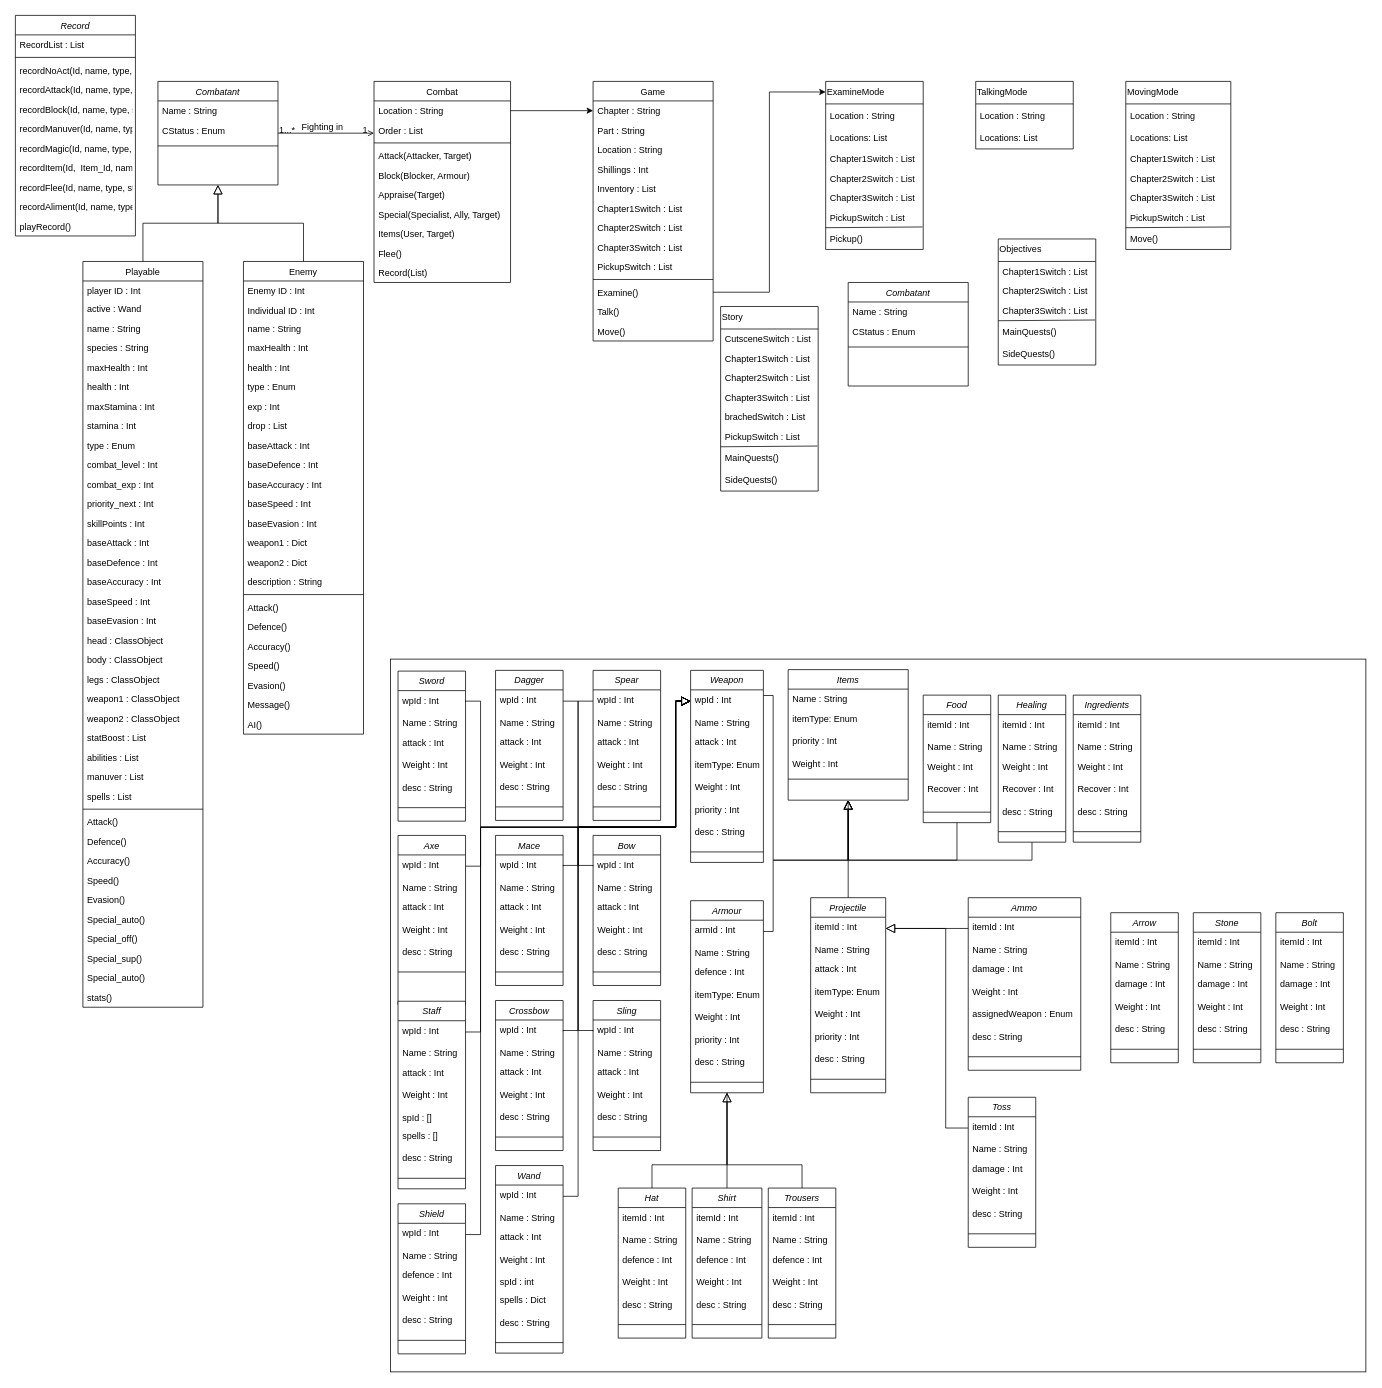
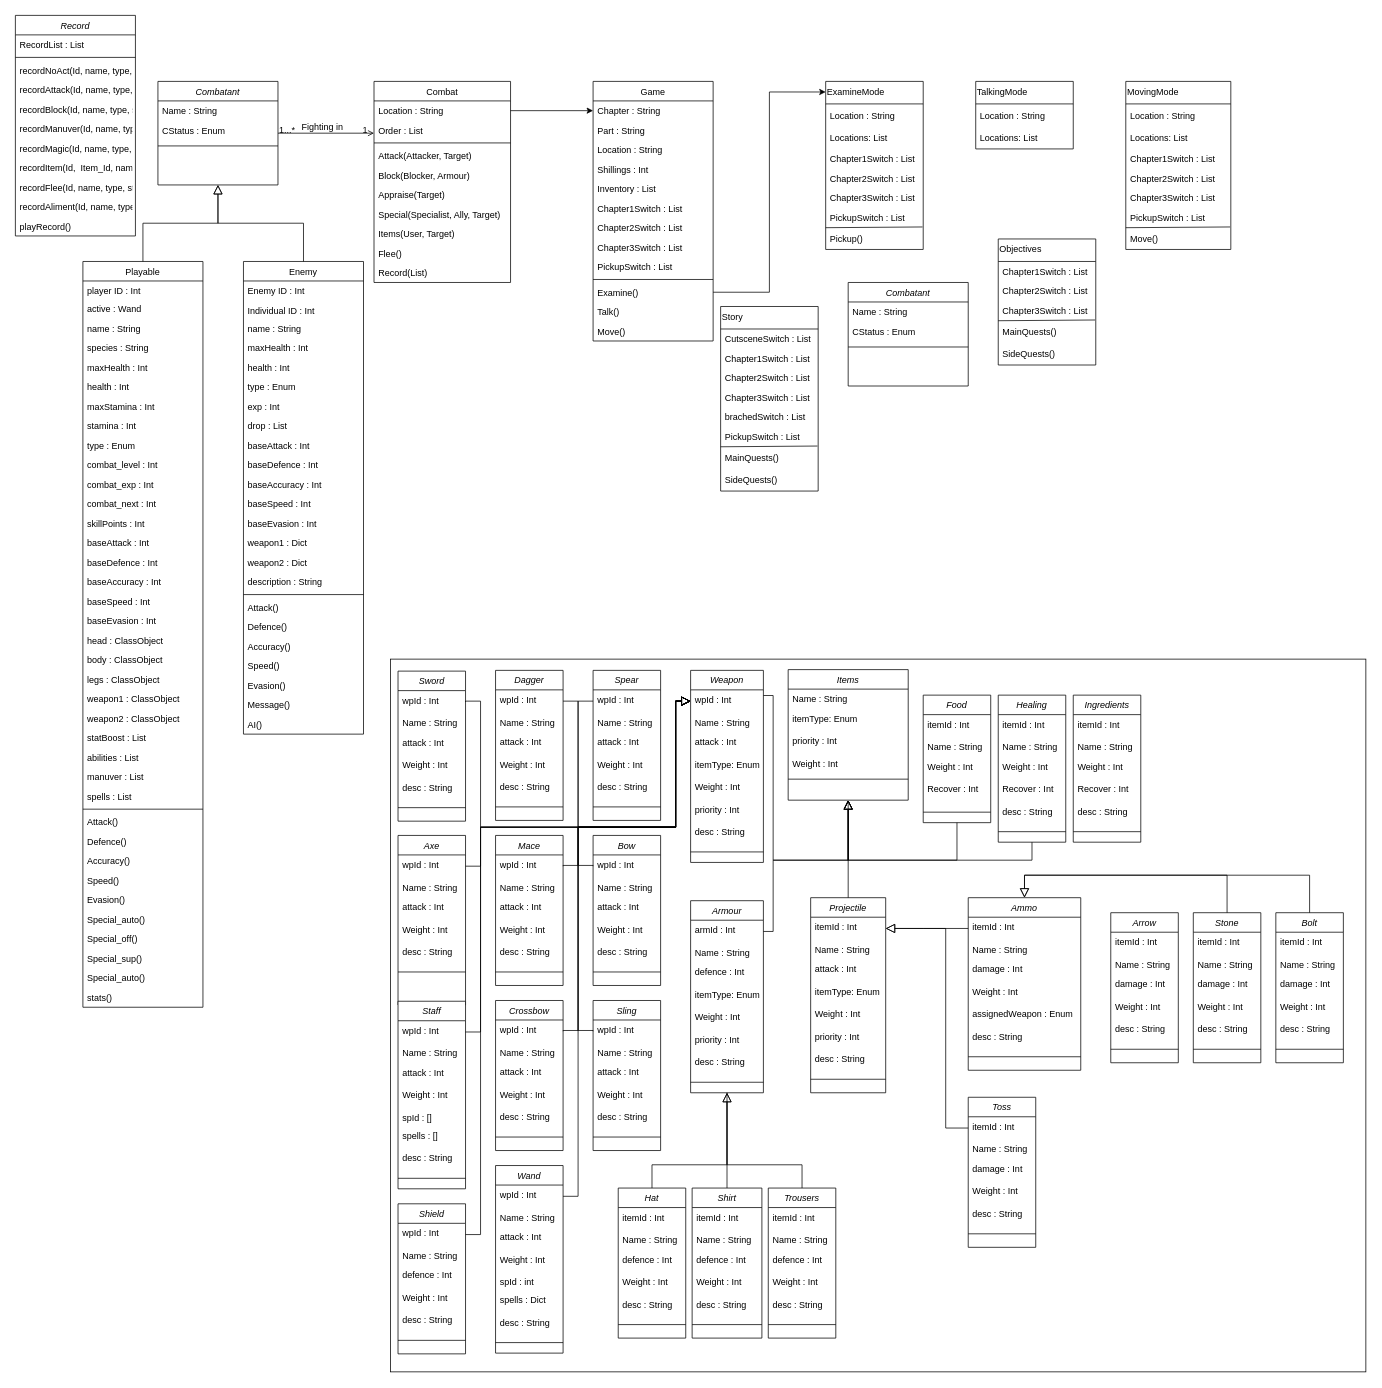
(129, 504) -> (126, 504)
none -> (1287, 875)
none -> (1227, 894)
